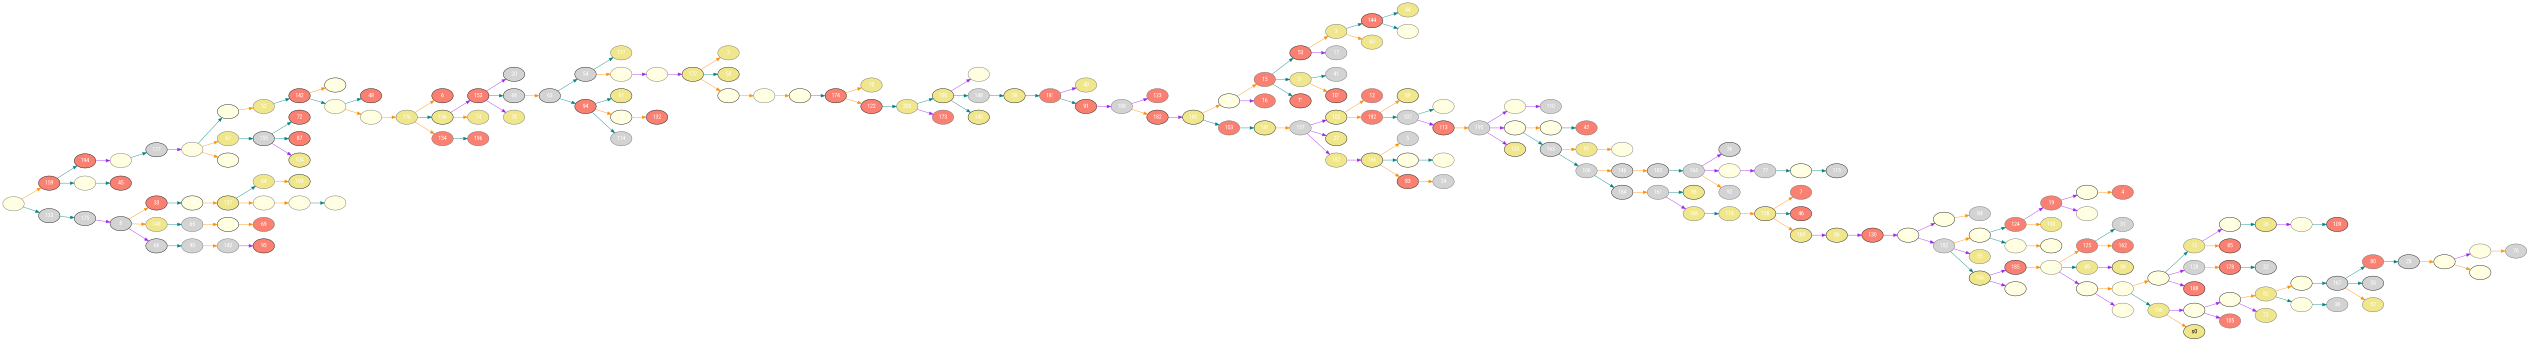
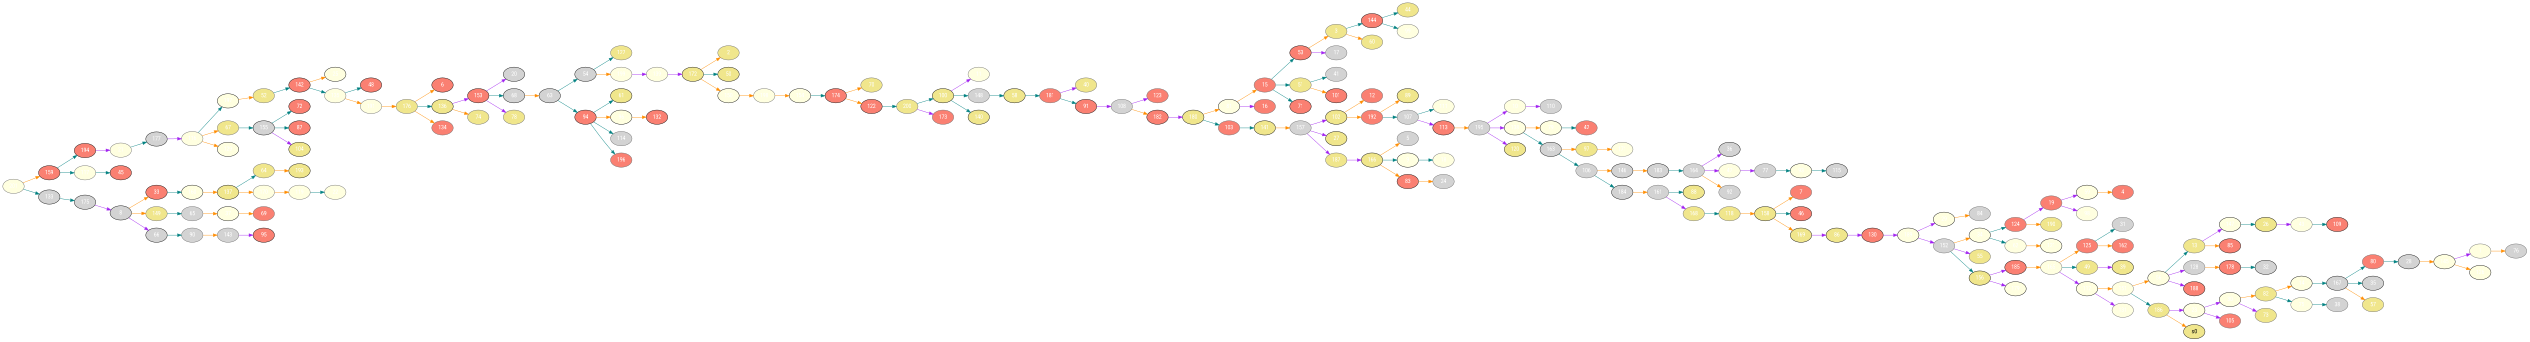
(458, 139) -> (601, 138)
